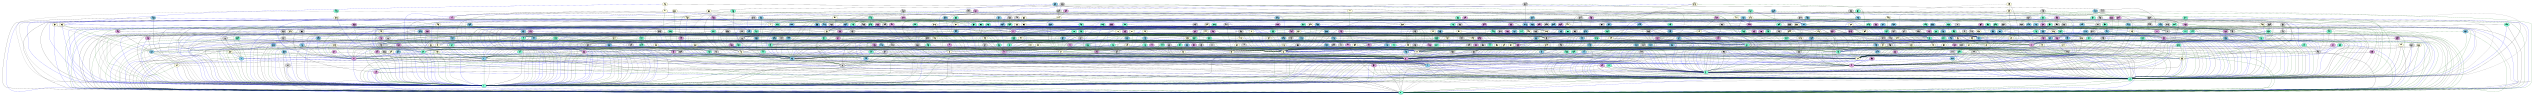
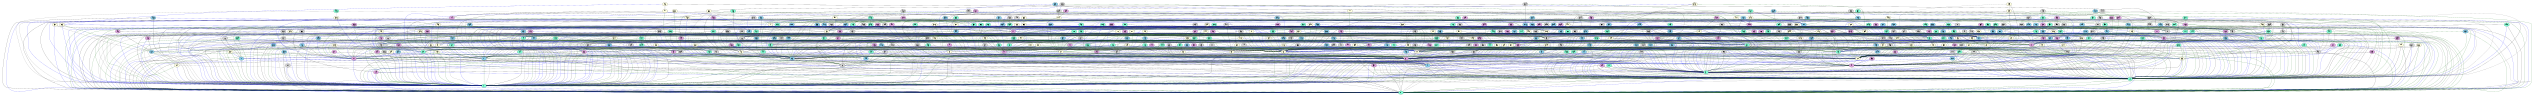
(420, 31) -> (420, 31)
